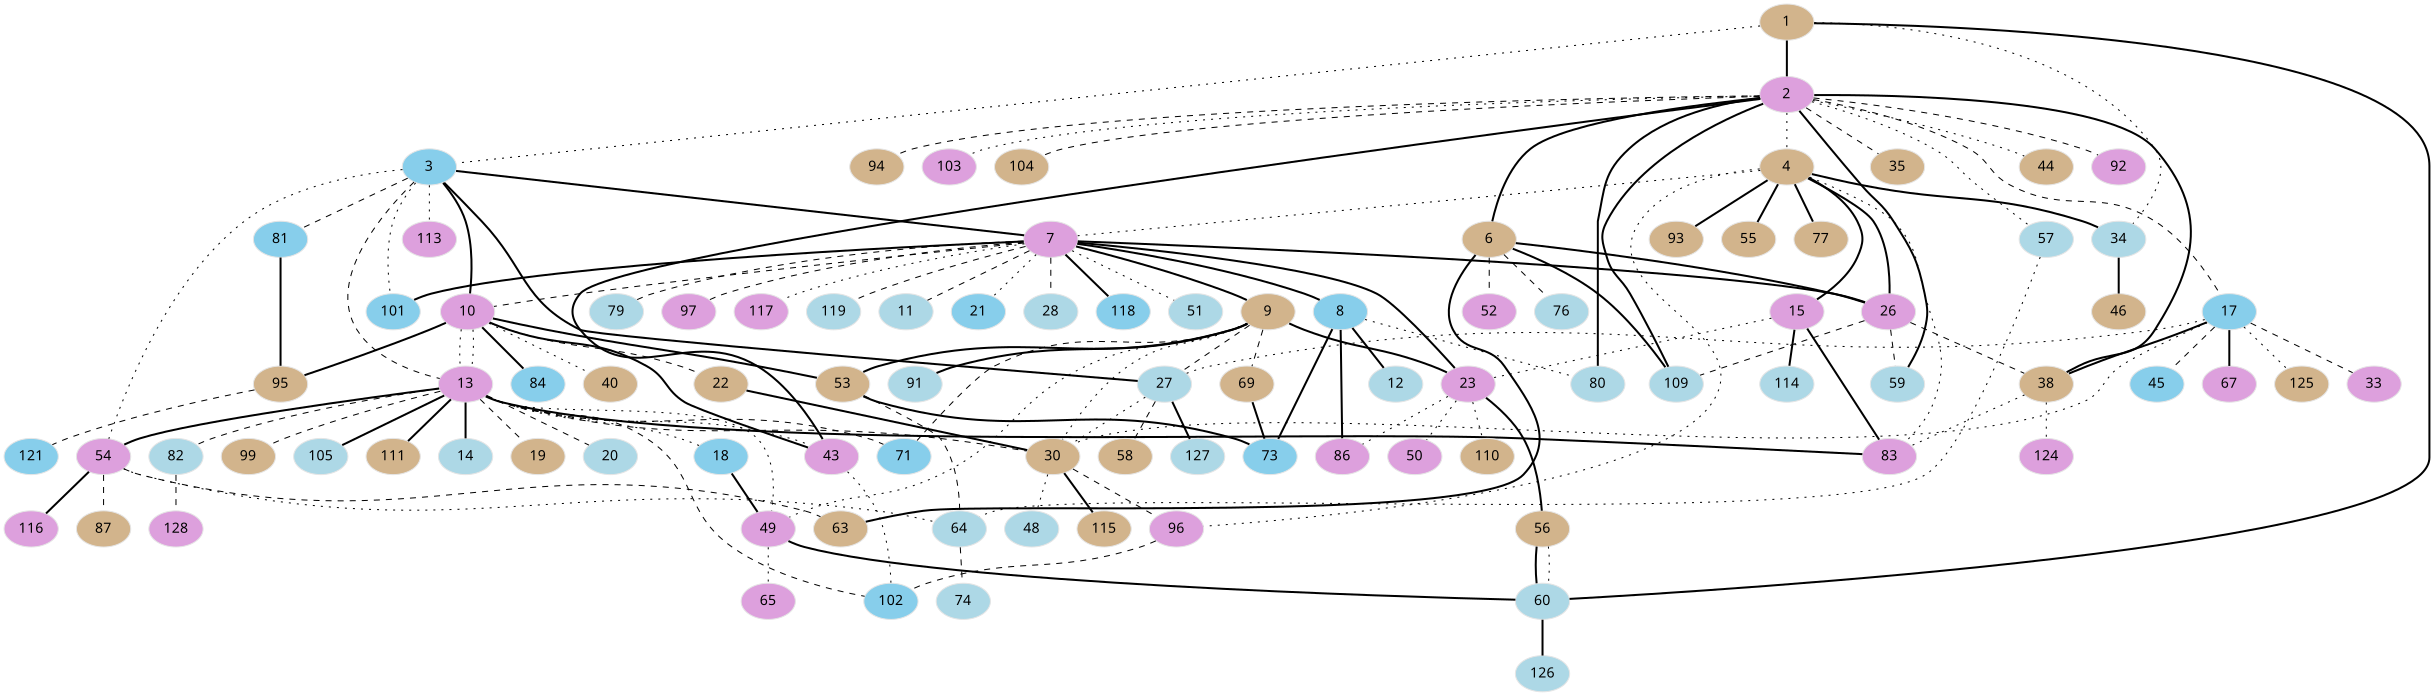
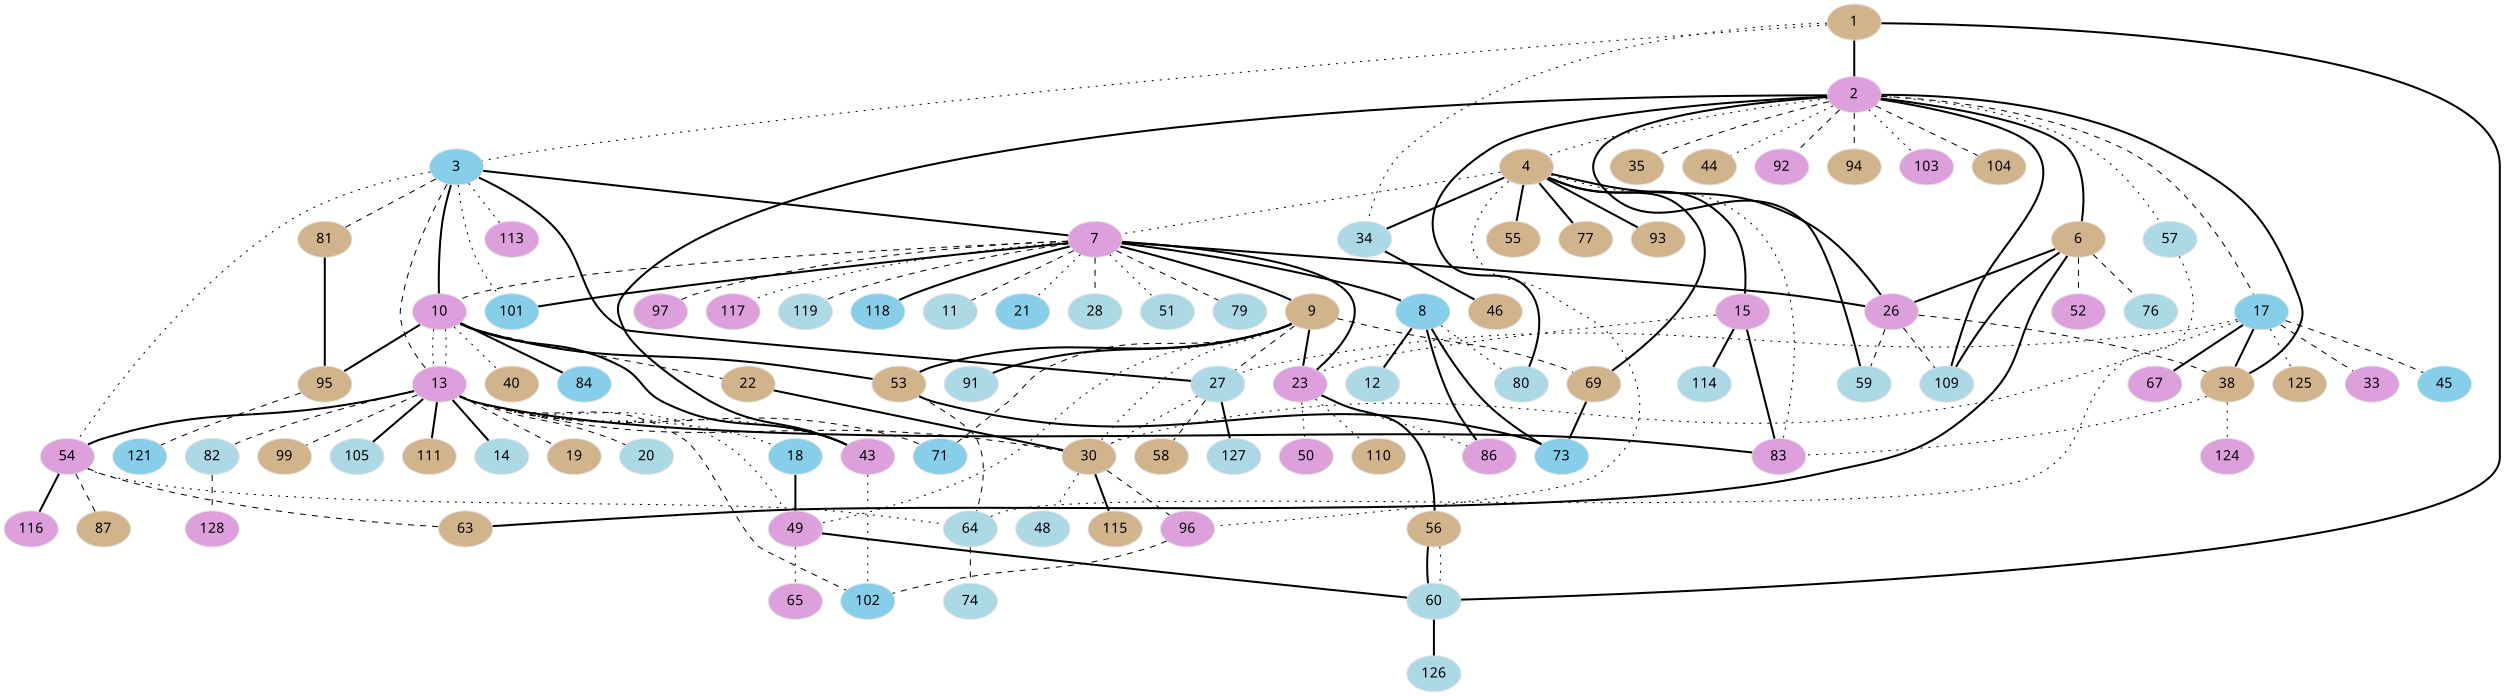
none -> (1701, 235)
(281, 239) -> (325, 239)
